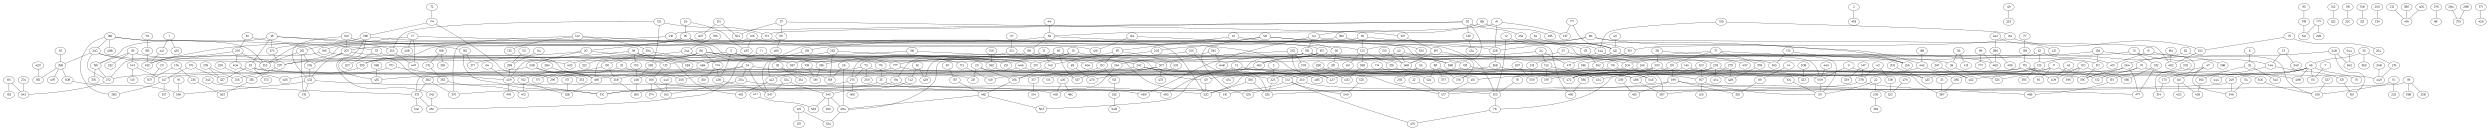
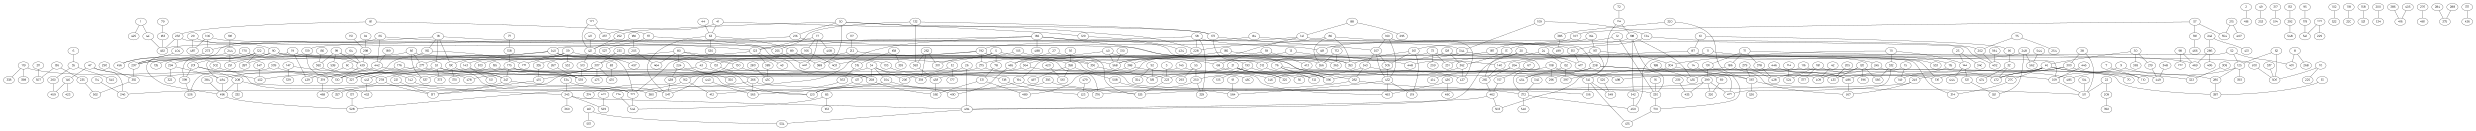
(2392, 7) -> none
(1102, 65) -> none
(834, 70) -> (534, 75)
